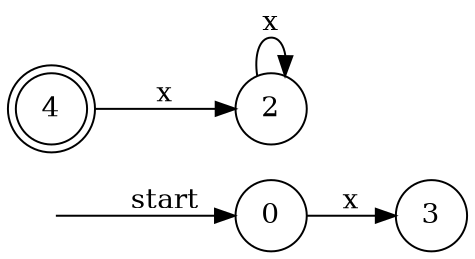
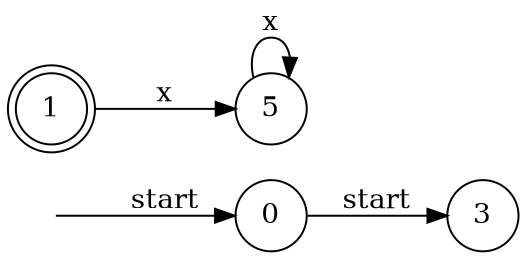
(51, 109) -> (51, 109)
(271, 109) -> (271, 109)
(351, 201) -> (377, 201)
